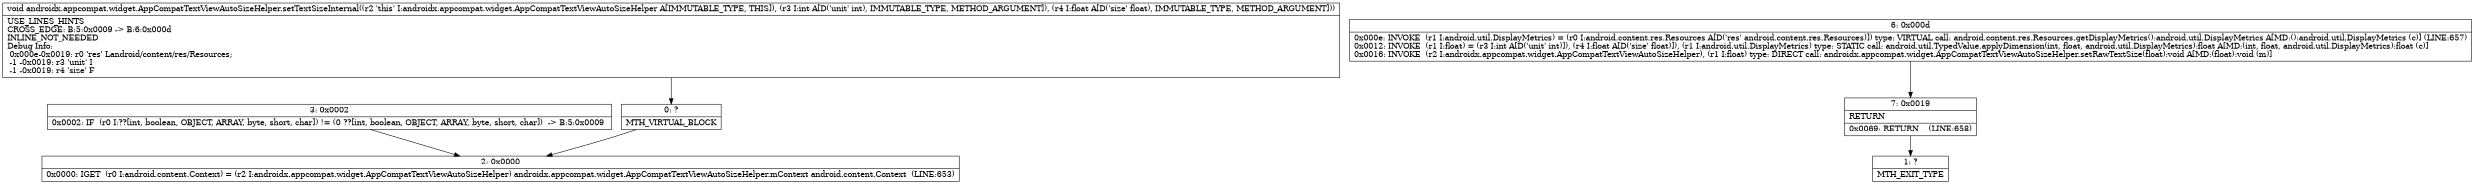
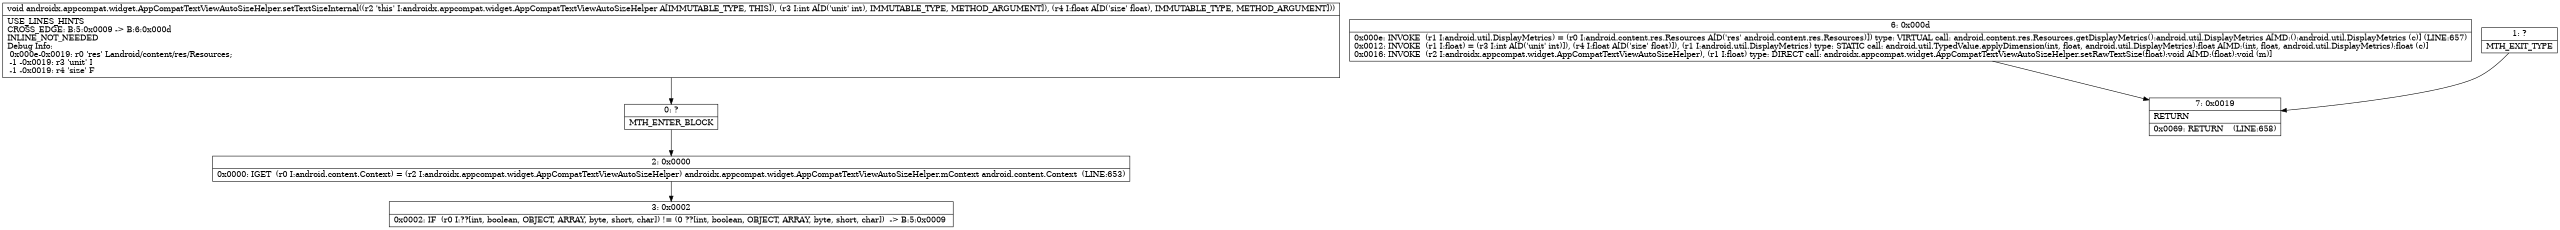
(671, 123) -> (671, 123)
(412, 142) -> (671, 189)
(1911, 143) -> (2403, 96)
